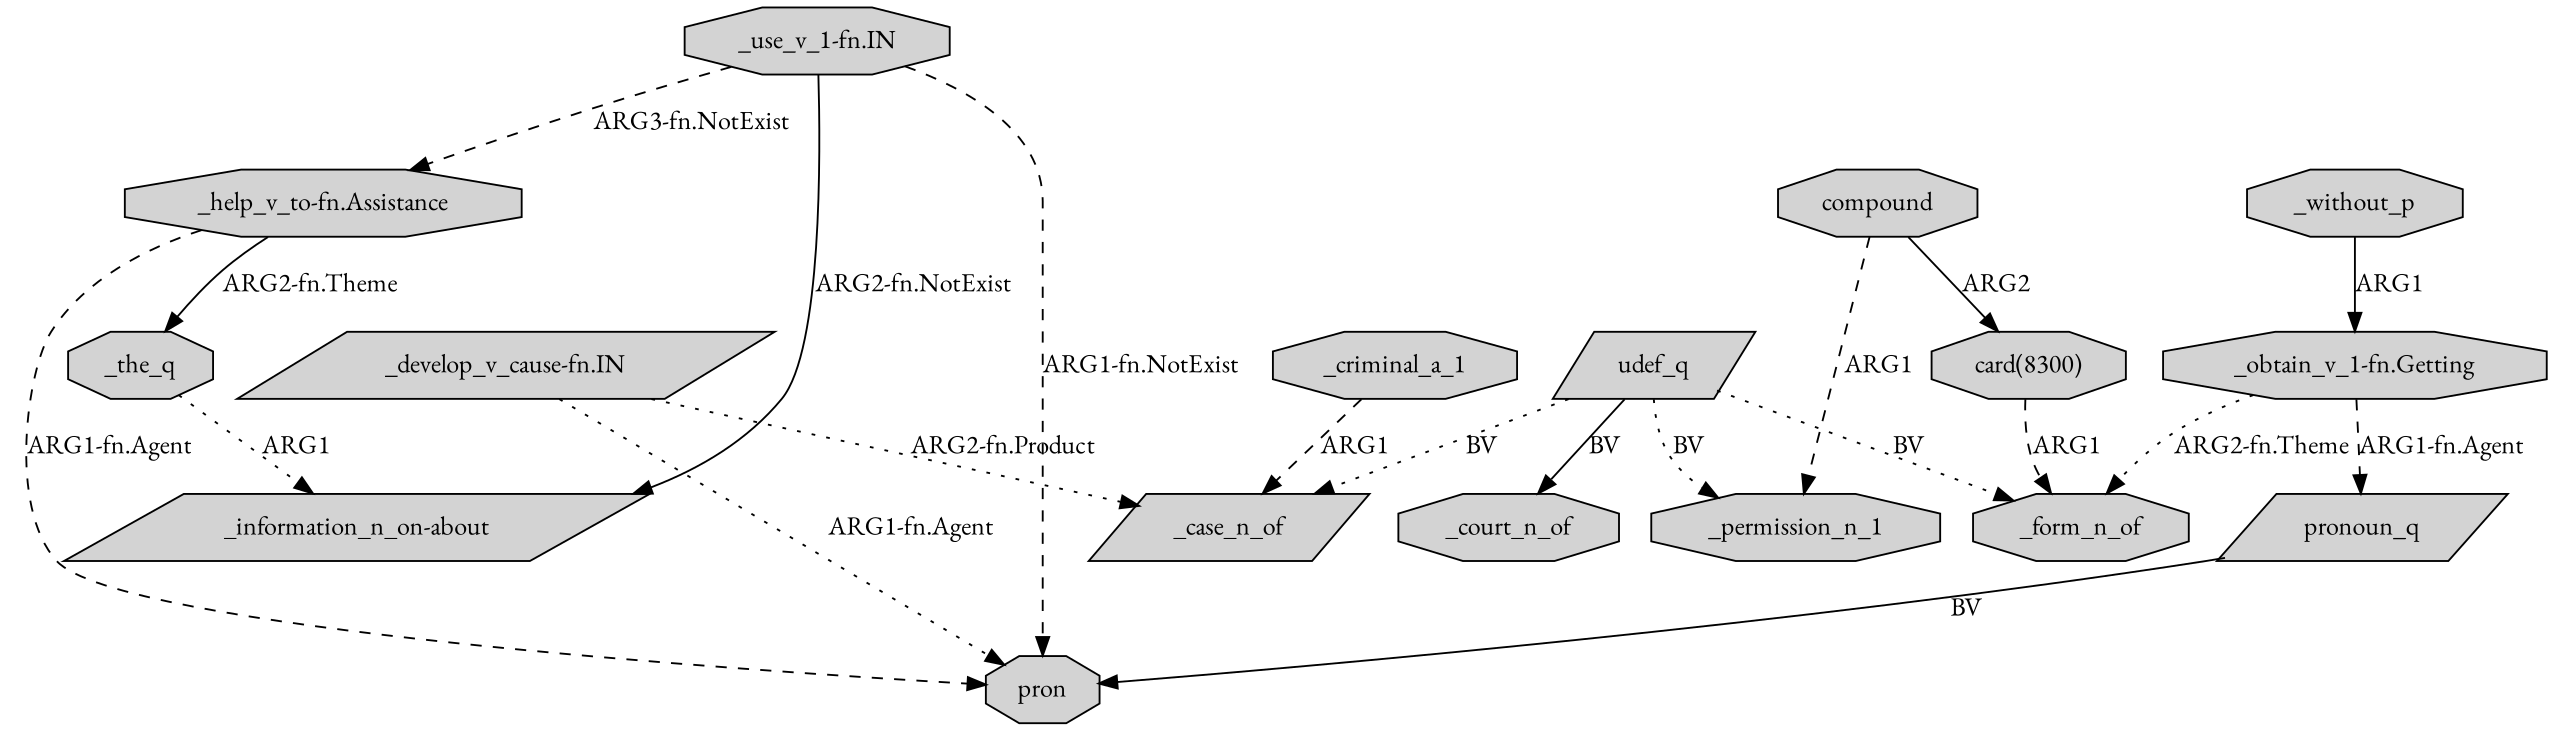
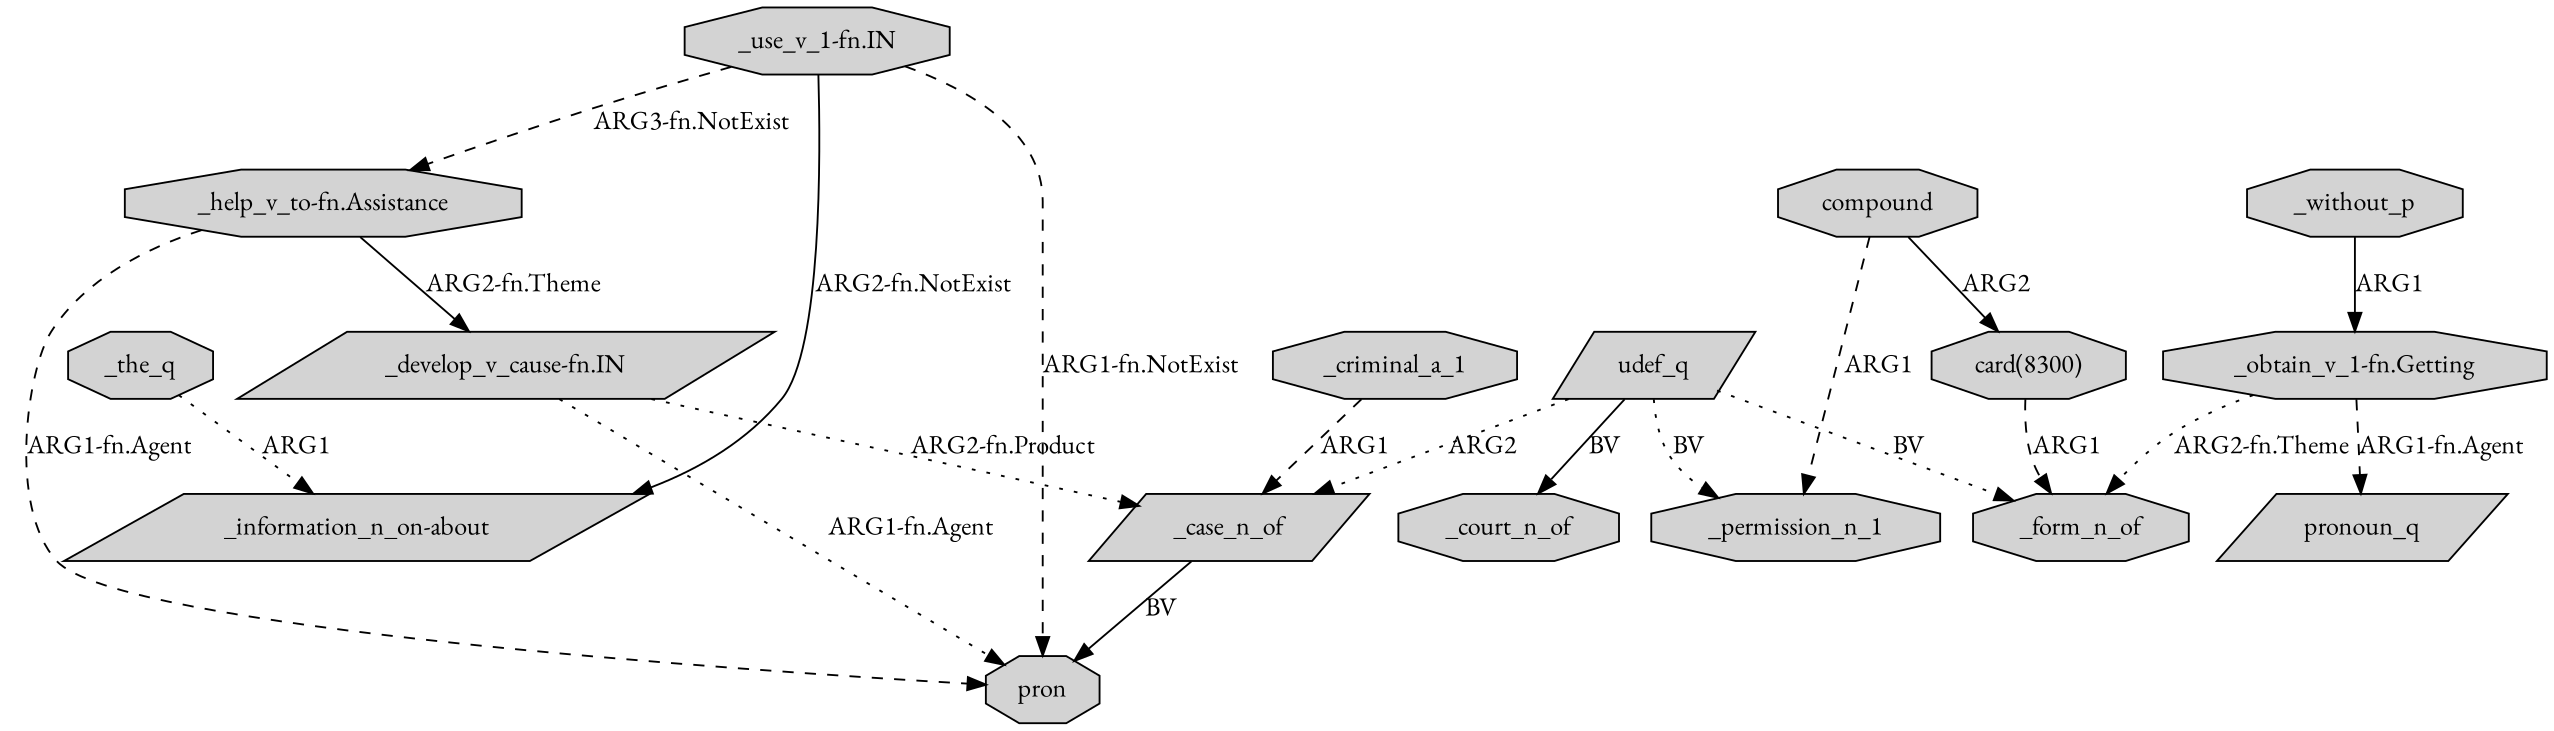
(219, 273) -> (408, 278)
(1483, 446) -> (1483, 446)
(1672, 630) -> (1140, 605)
